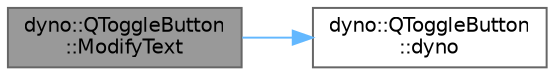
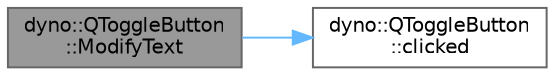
(430, 38) -> (430, 38)
